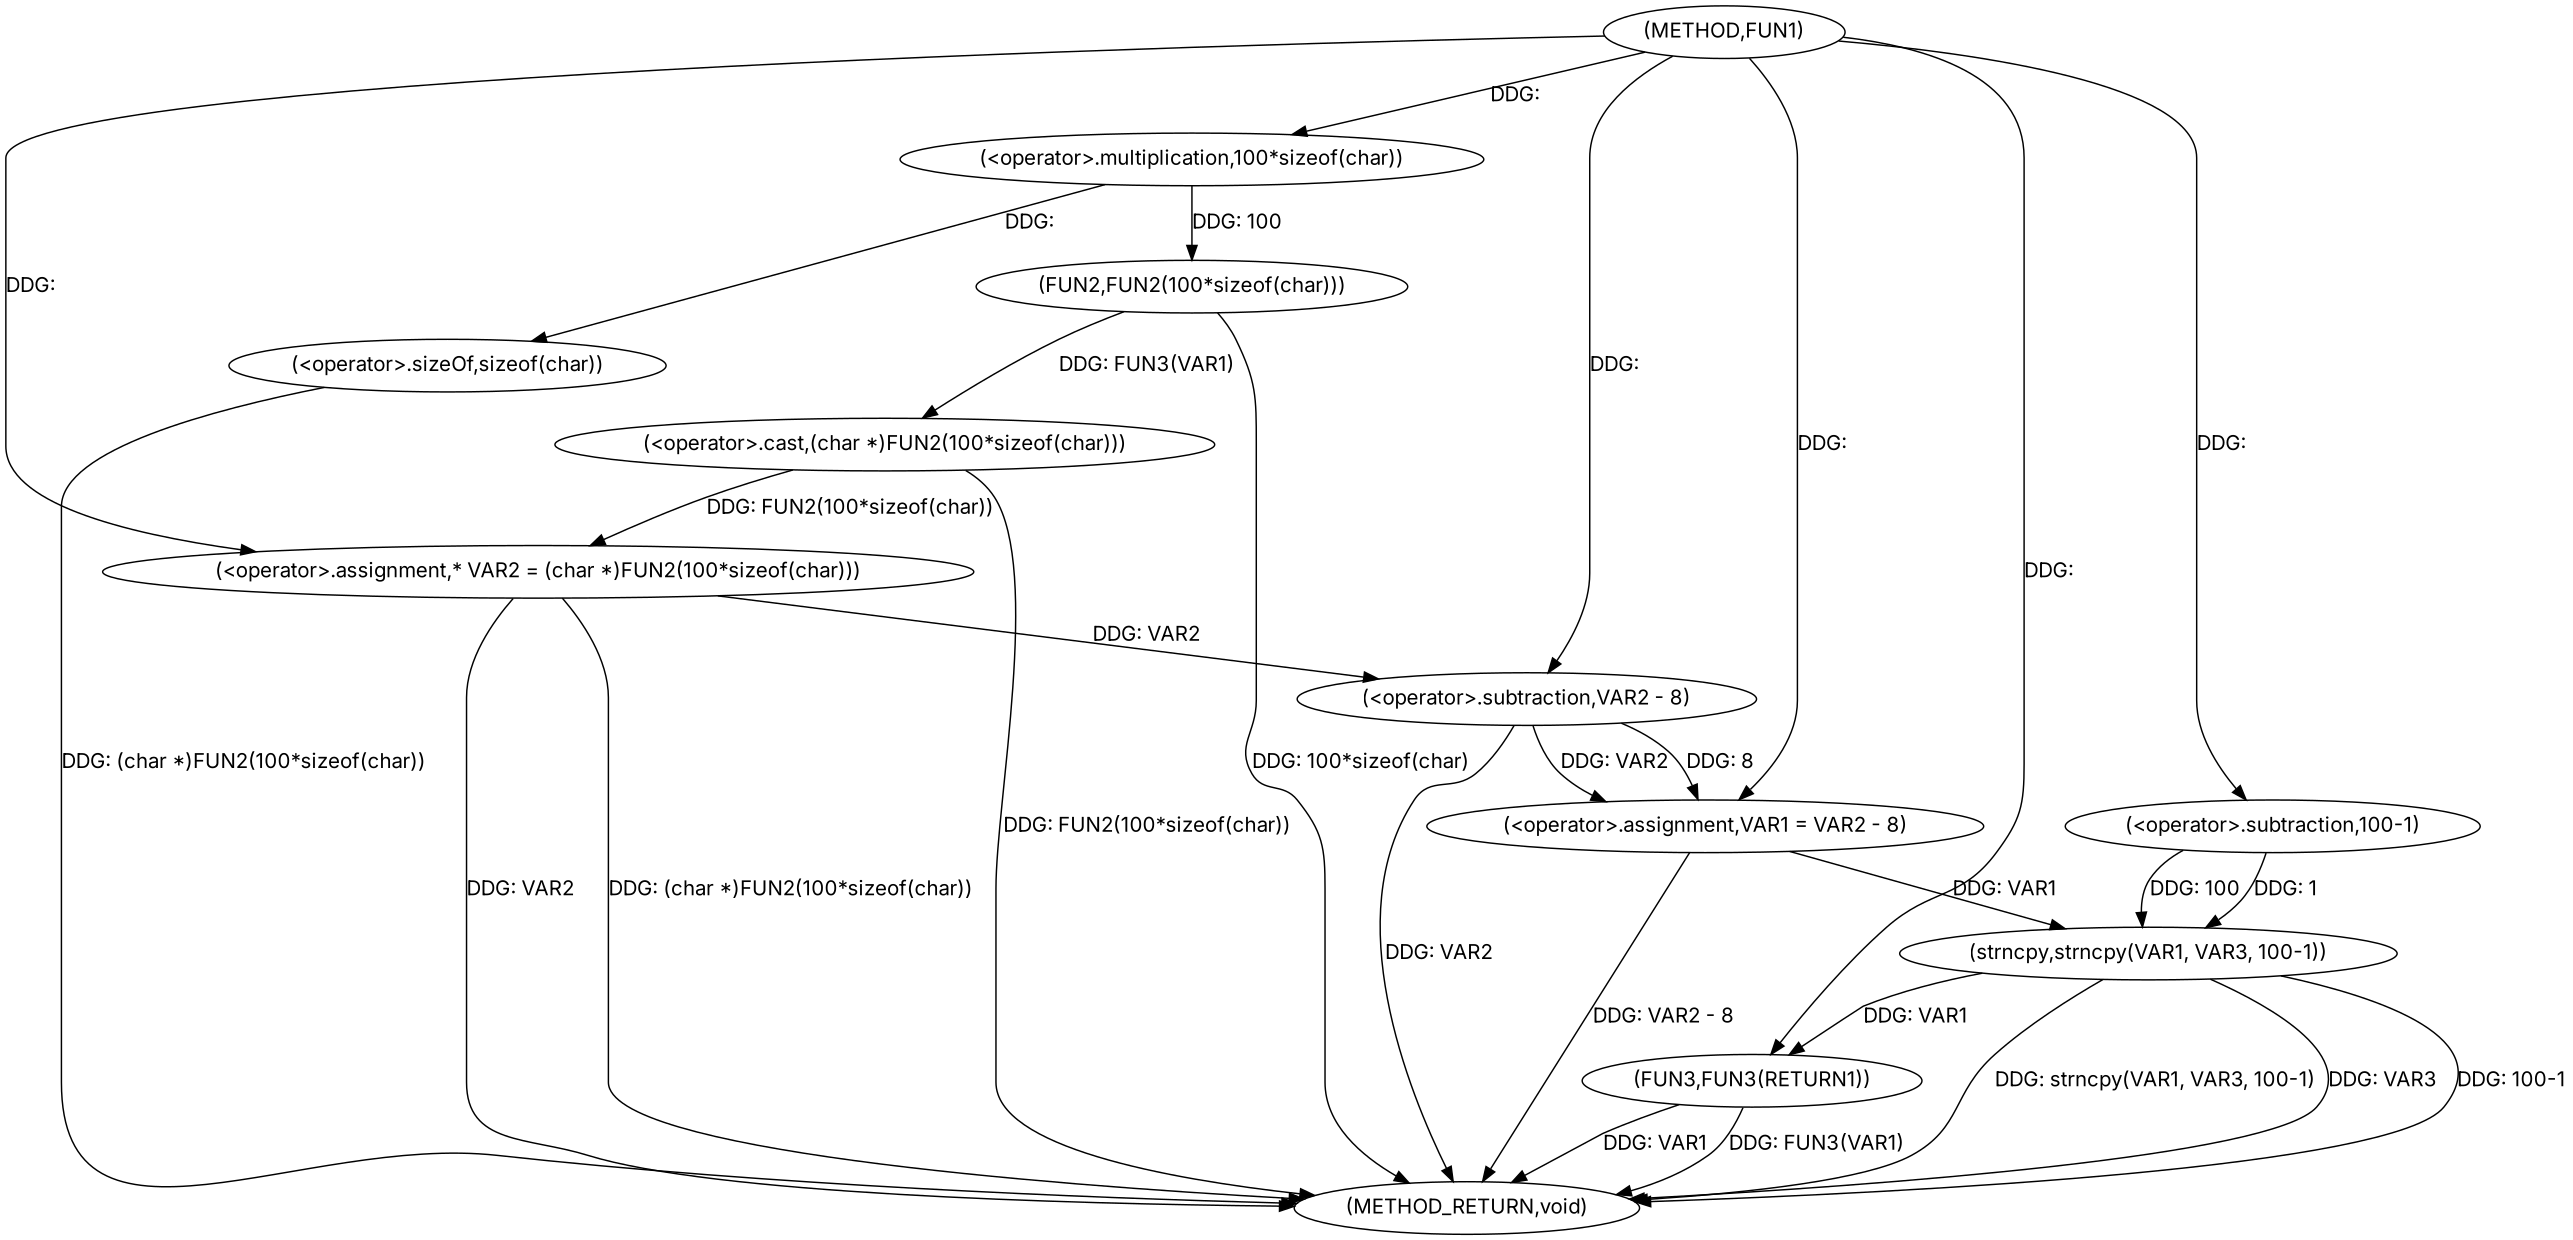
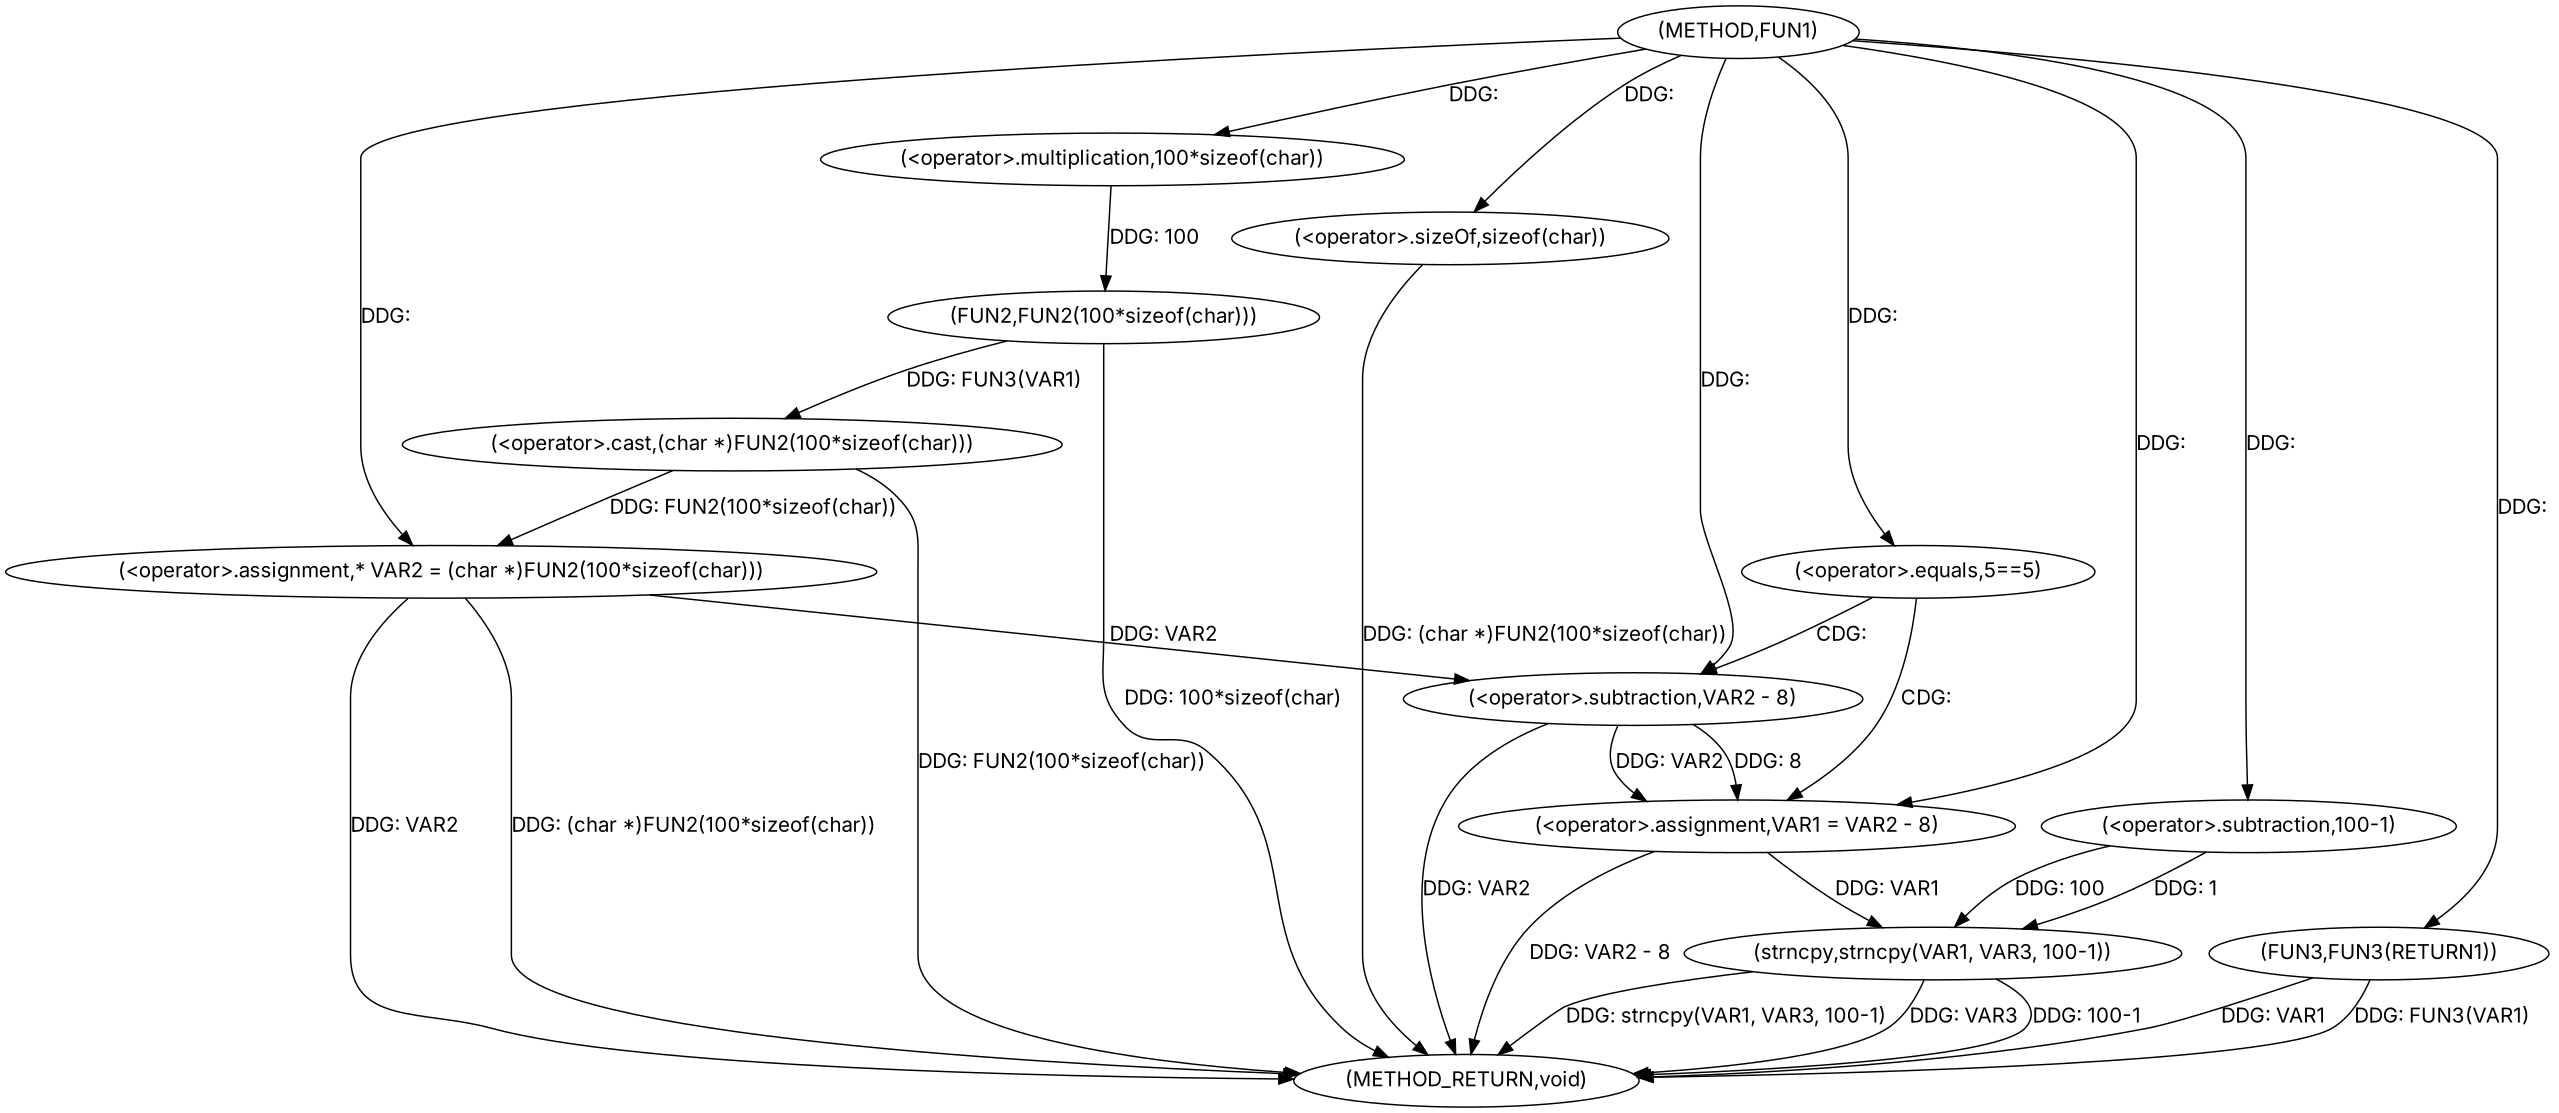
(825, 261) -> (1577, 119)
none -> (1918, 572)
(1887, 998) -> none
